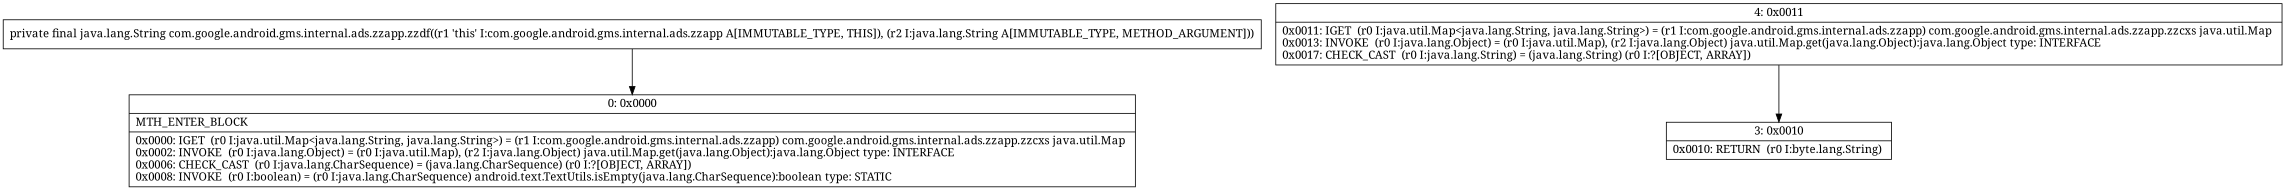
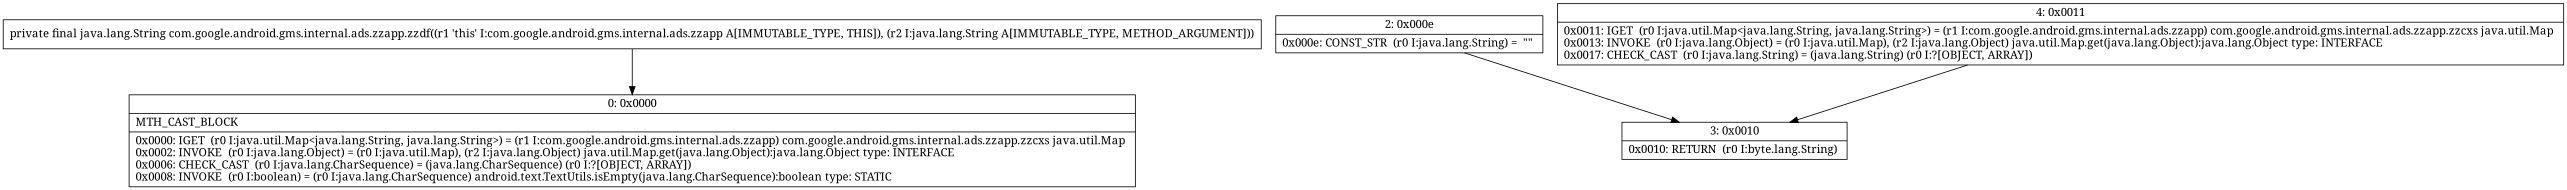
none -> (1409, 34)
(192, 122) -> (187, 122)
